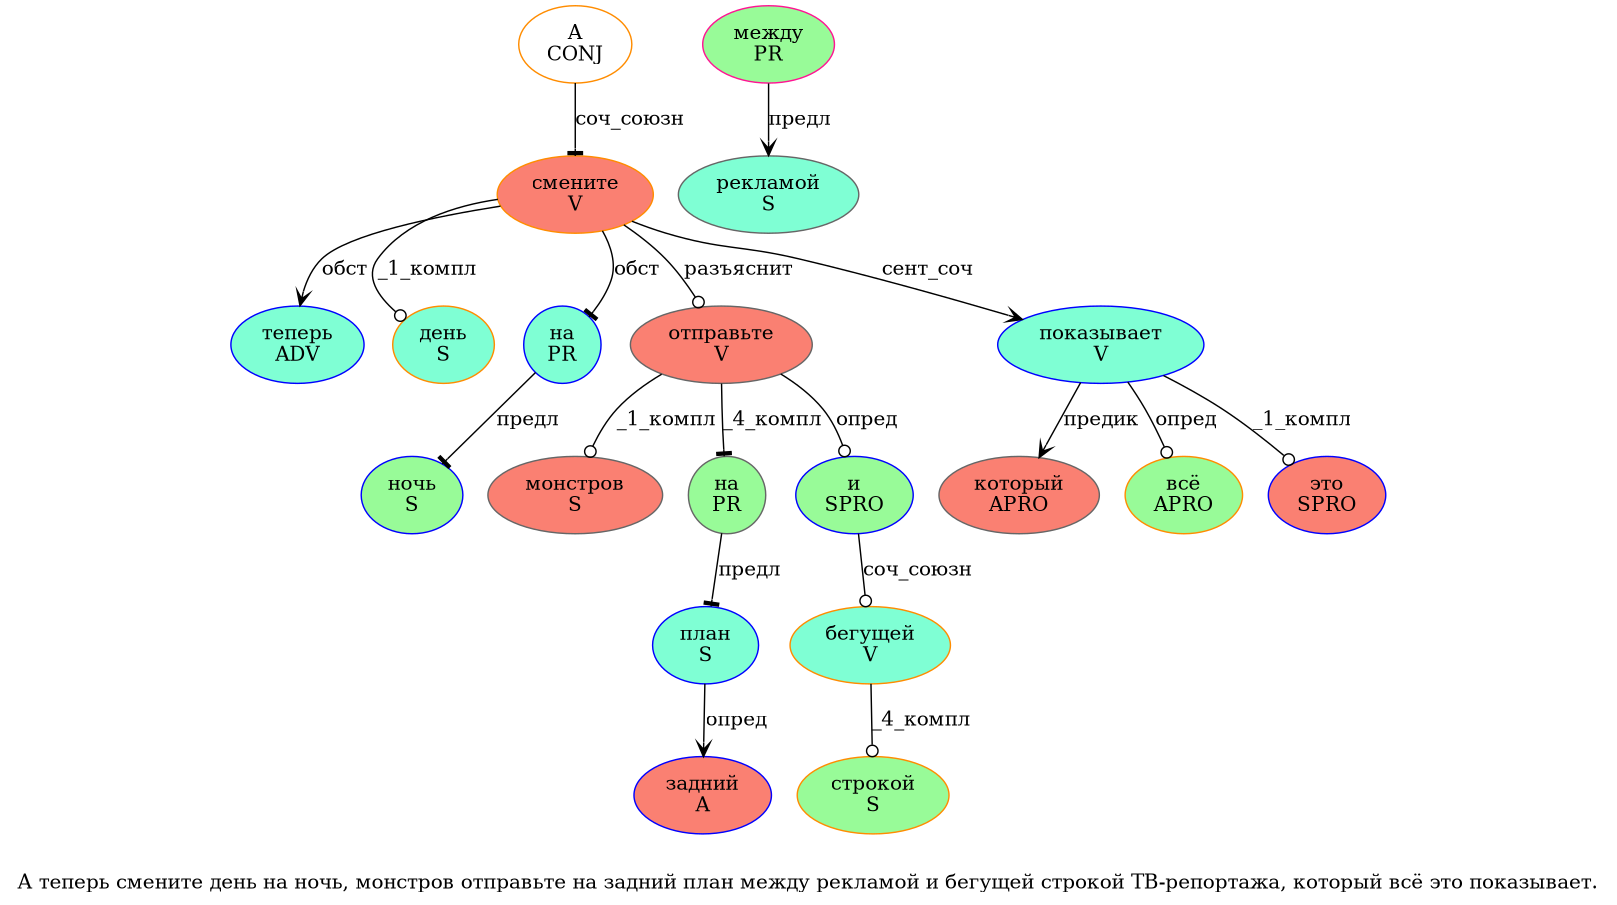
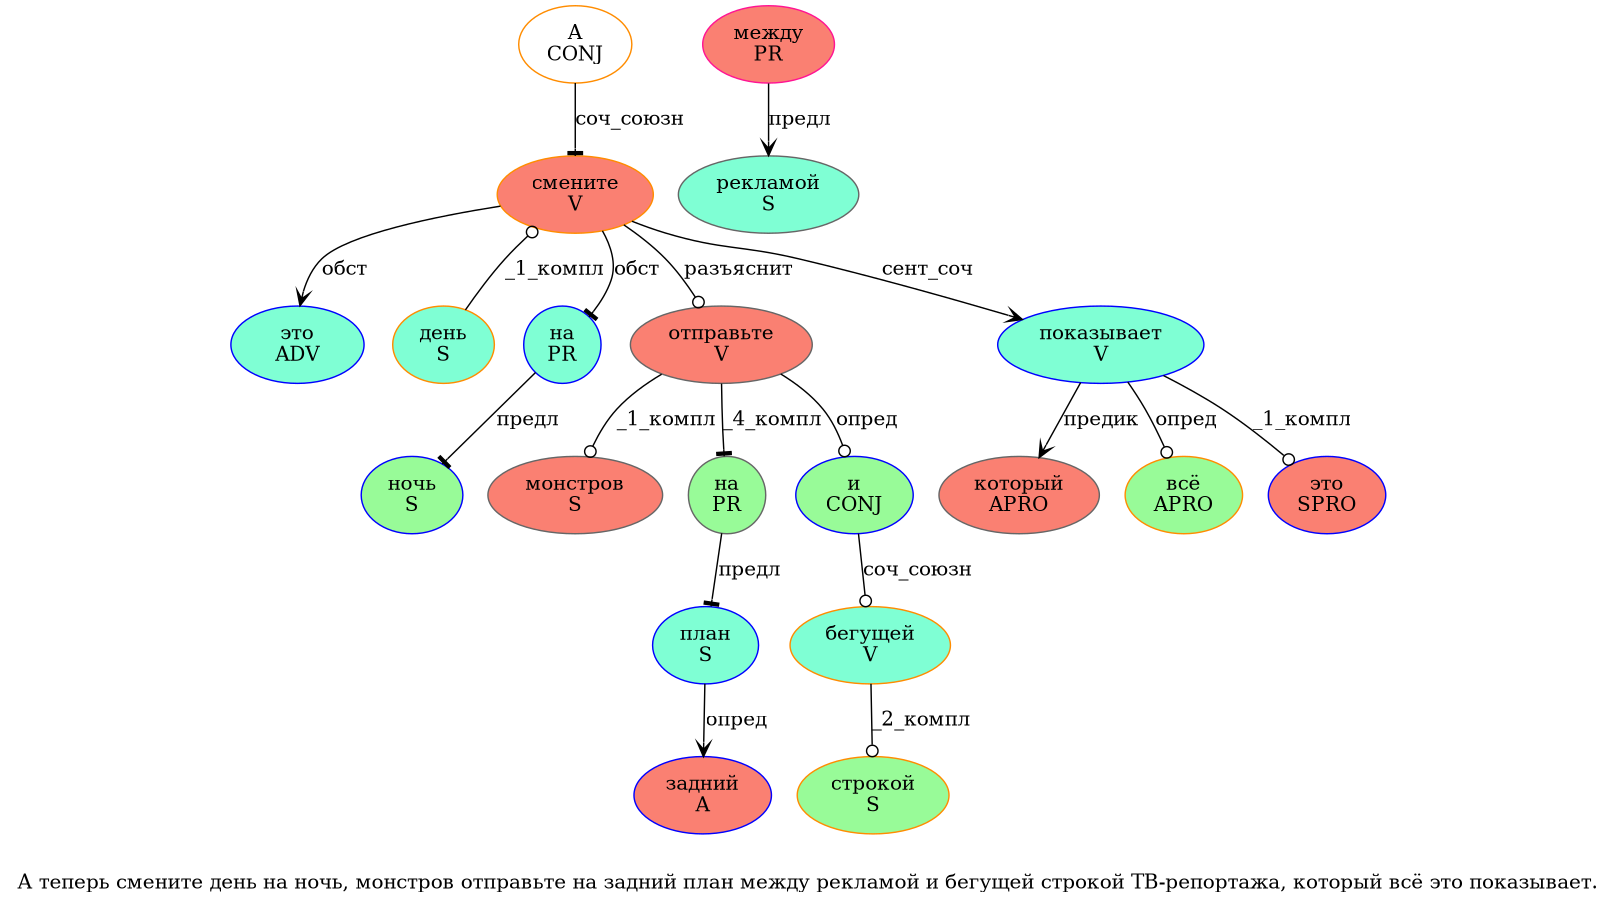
(769, 44) -> (769, 44)
(401, 236) -> (495, 271)
(297, 345) -> (297, 345)
(854, 495) -> (854, 495)
(922, 720) -> (922, 720)
